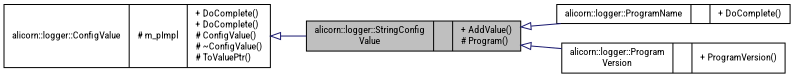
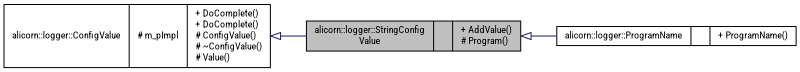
(750, 14) -> (753, 36)
(223, 58) -> (213, 58)
(673, 58) -> none
